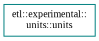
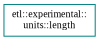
(50, 20) -> (50, 20)
